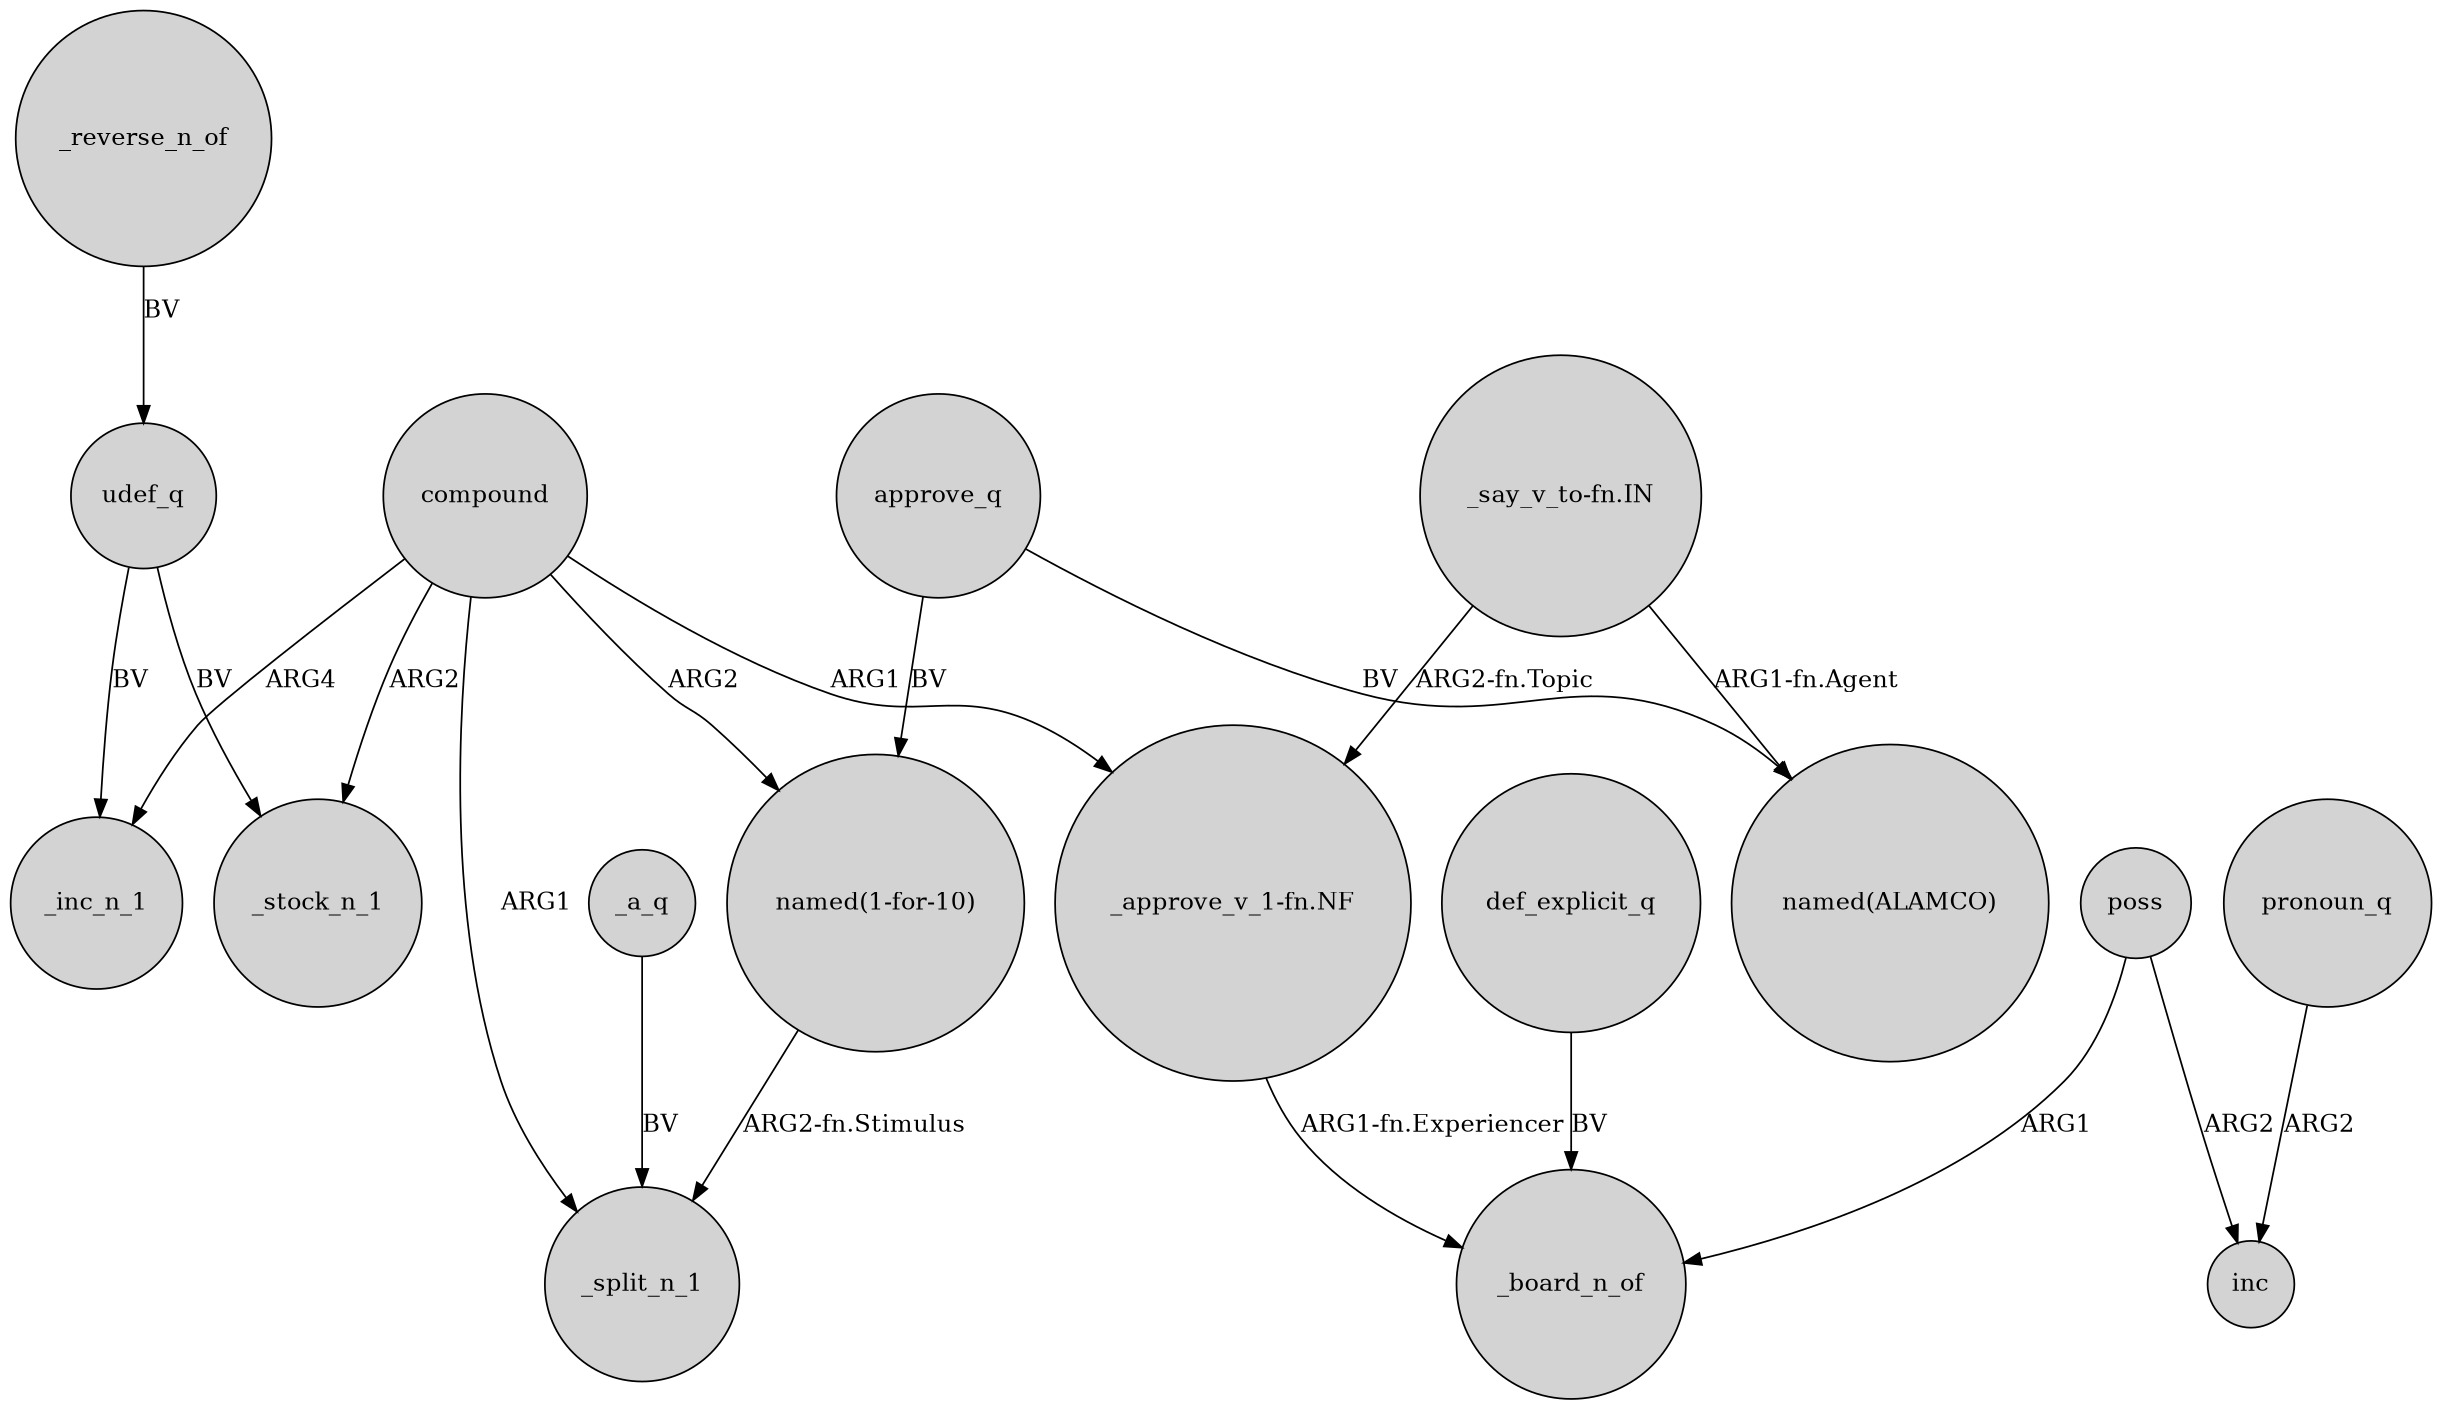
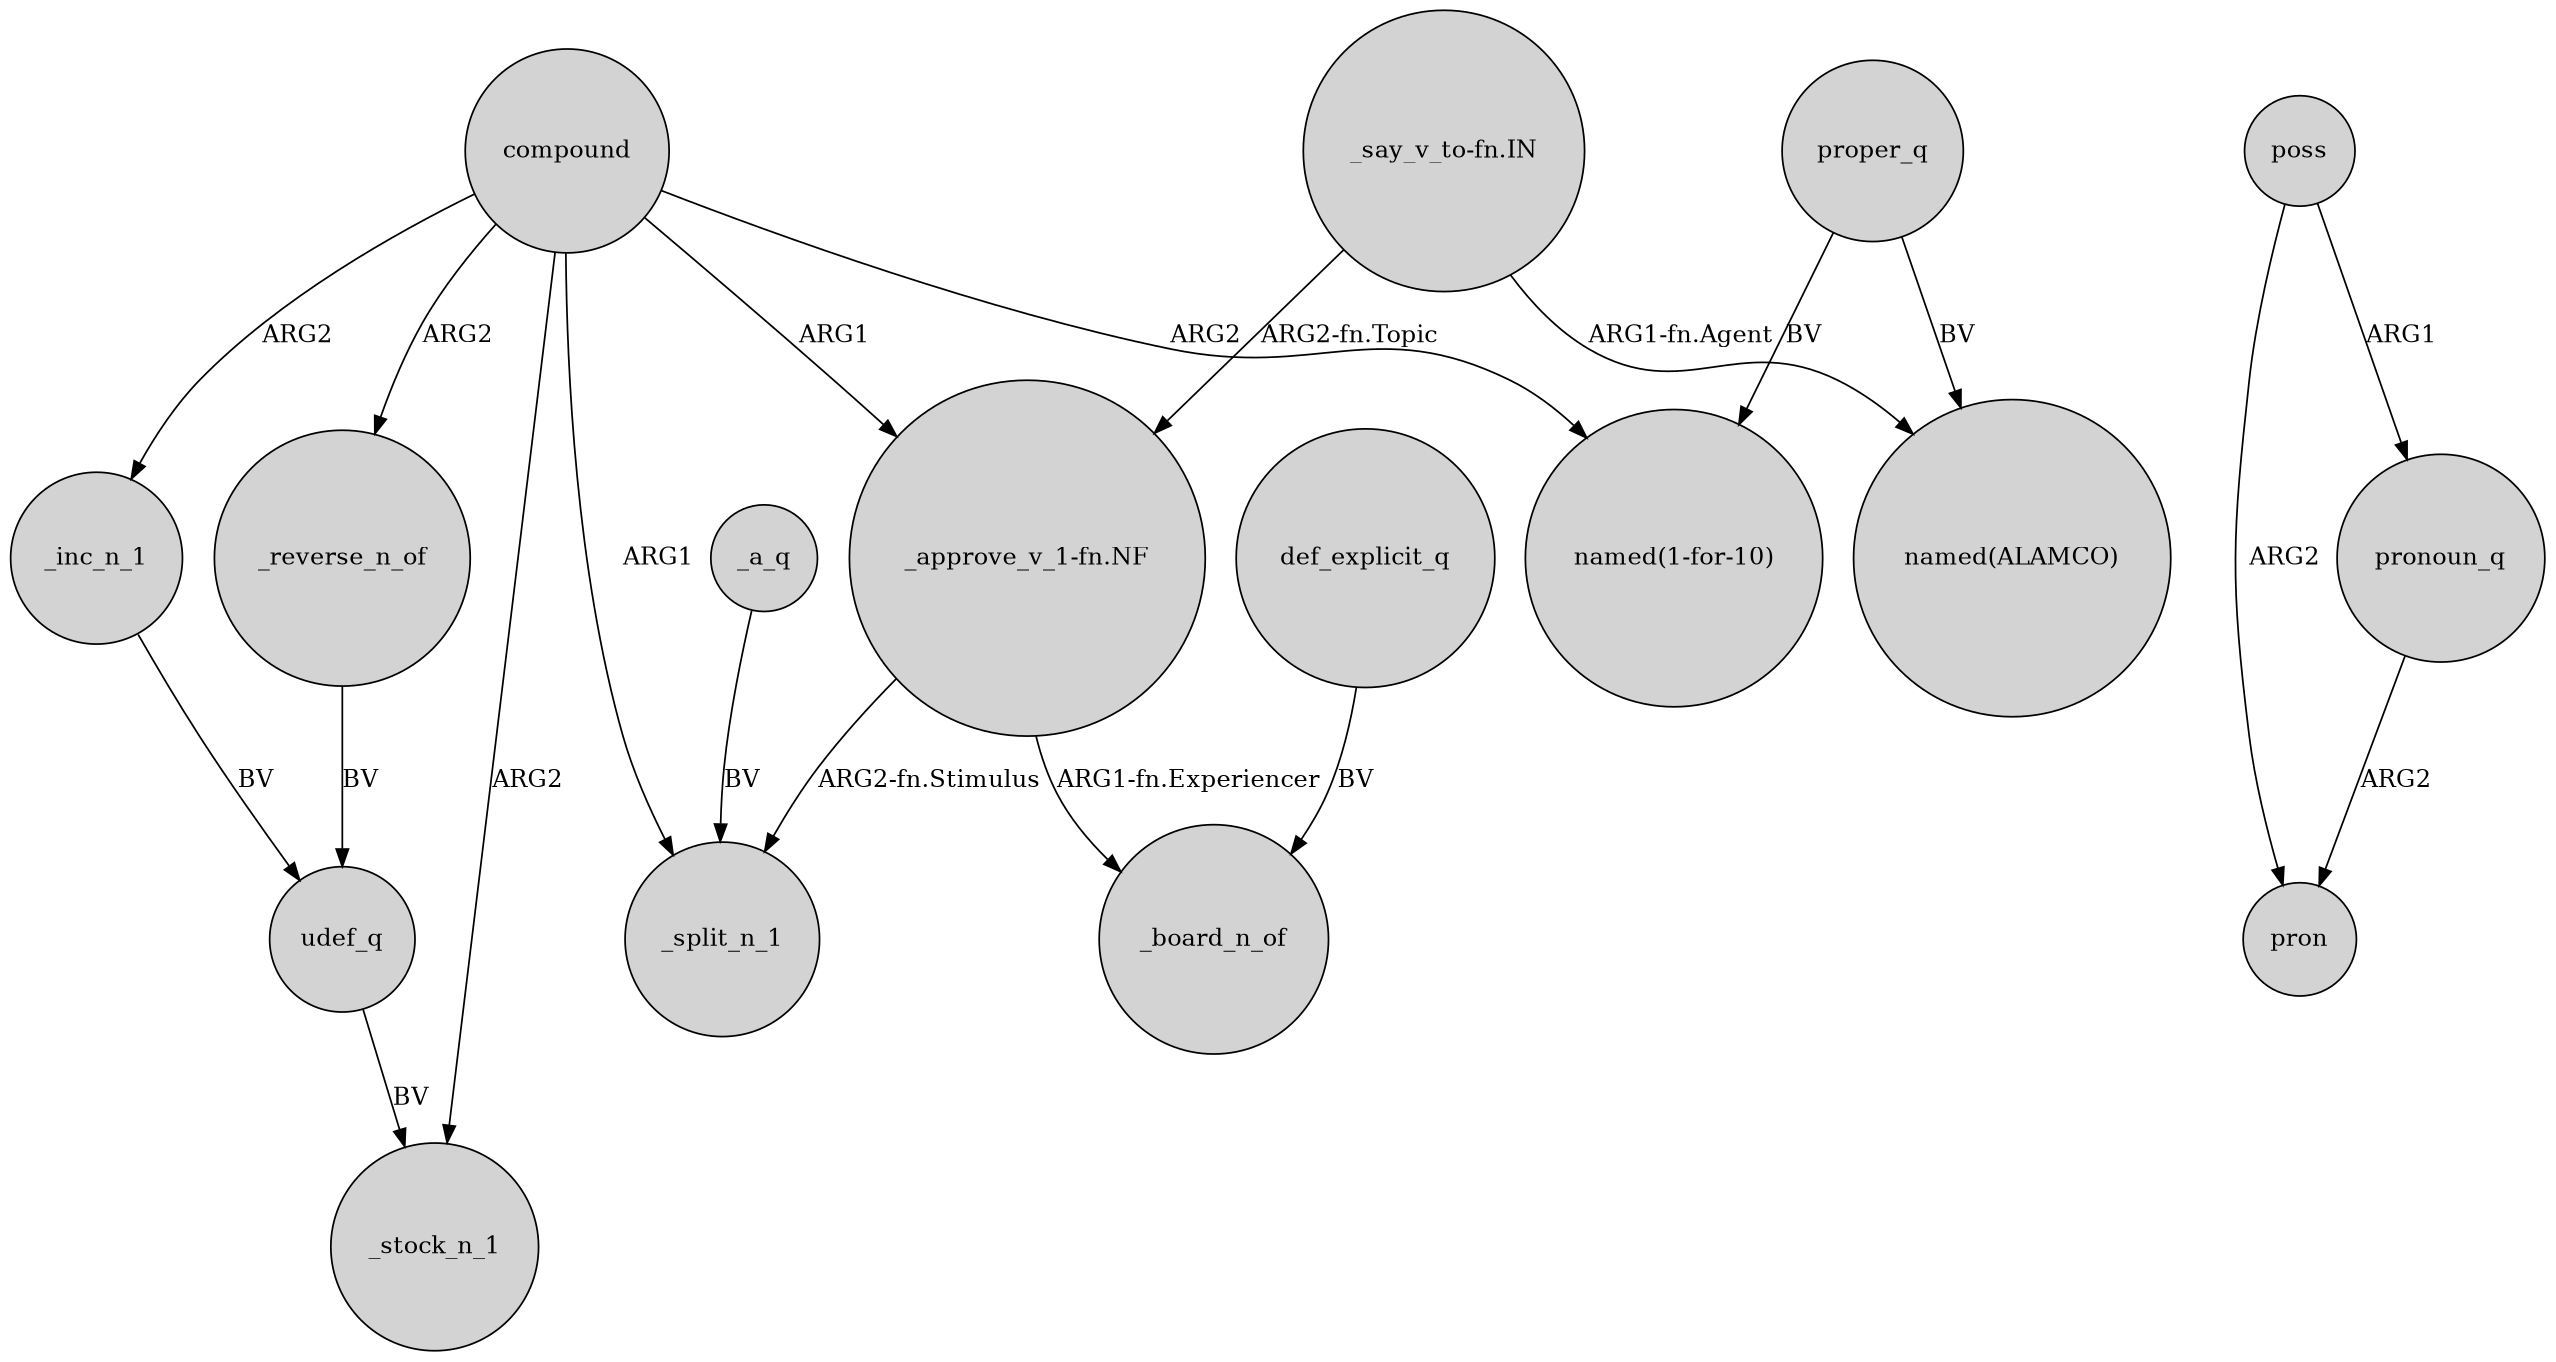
none -> (428, 314)
(938, 496) -> (1873, 151)
(301, 681) -> (298, 336)
(110, 683) -> (210, 752)
(750, 1108) -> (829, 753)
(1956, 1162) -> (2359, 323)
(2251, 1284) -> (2300, 939)
